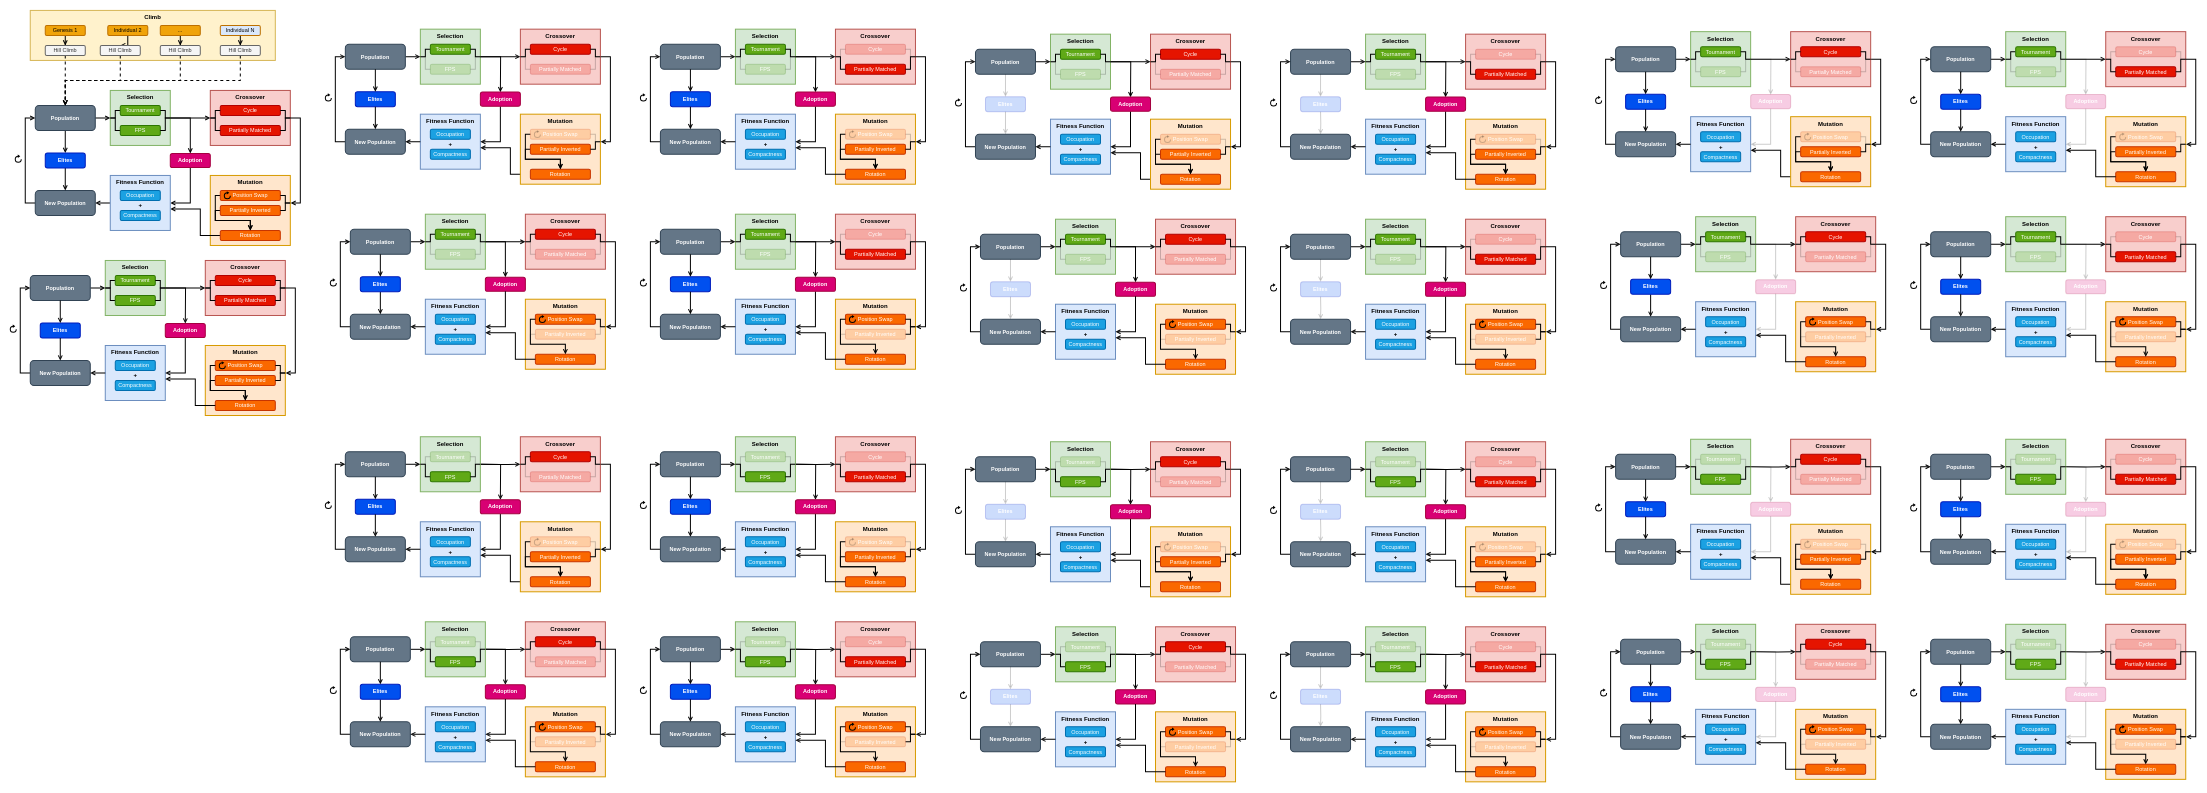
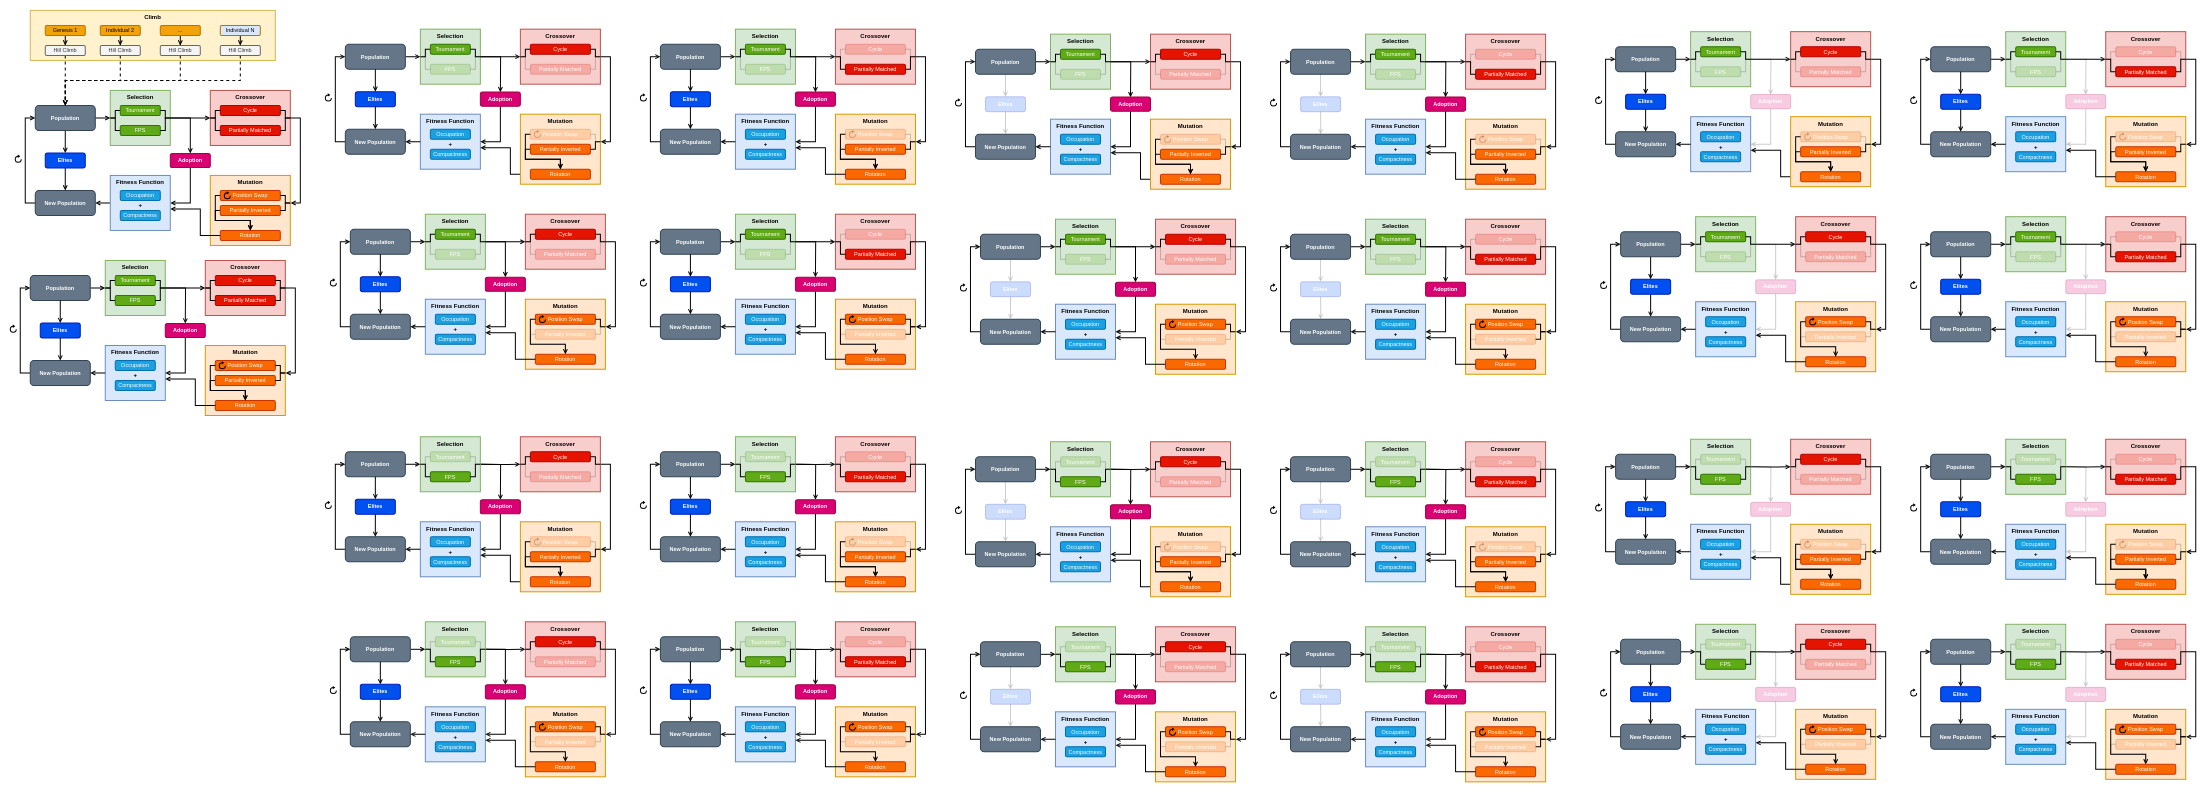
(128, 30) -> (120, 30)
